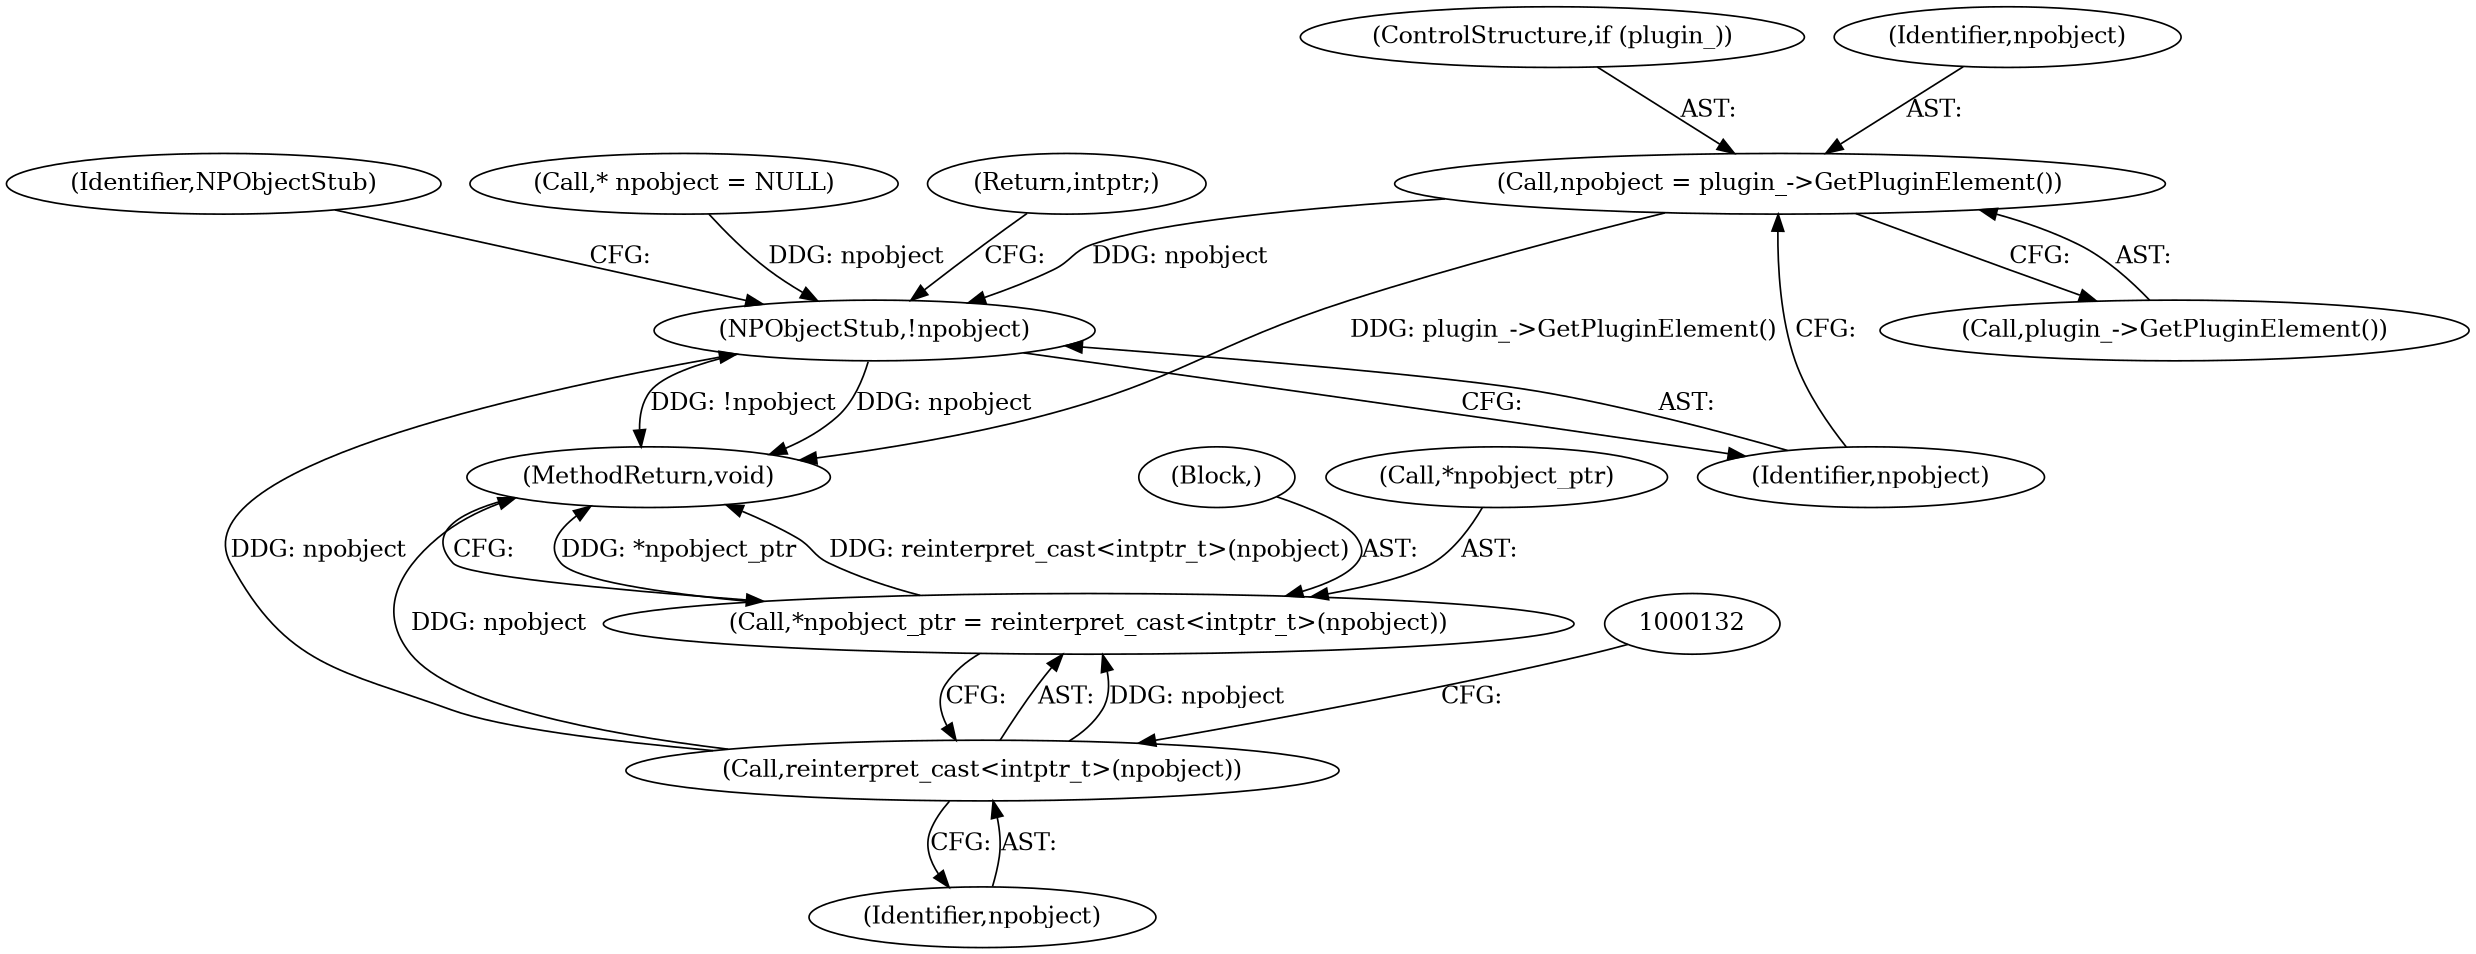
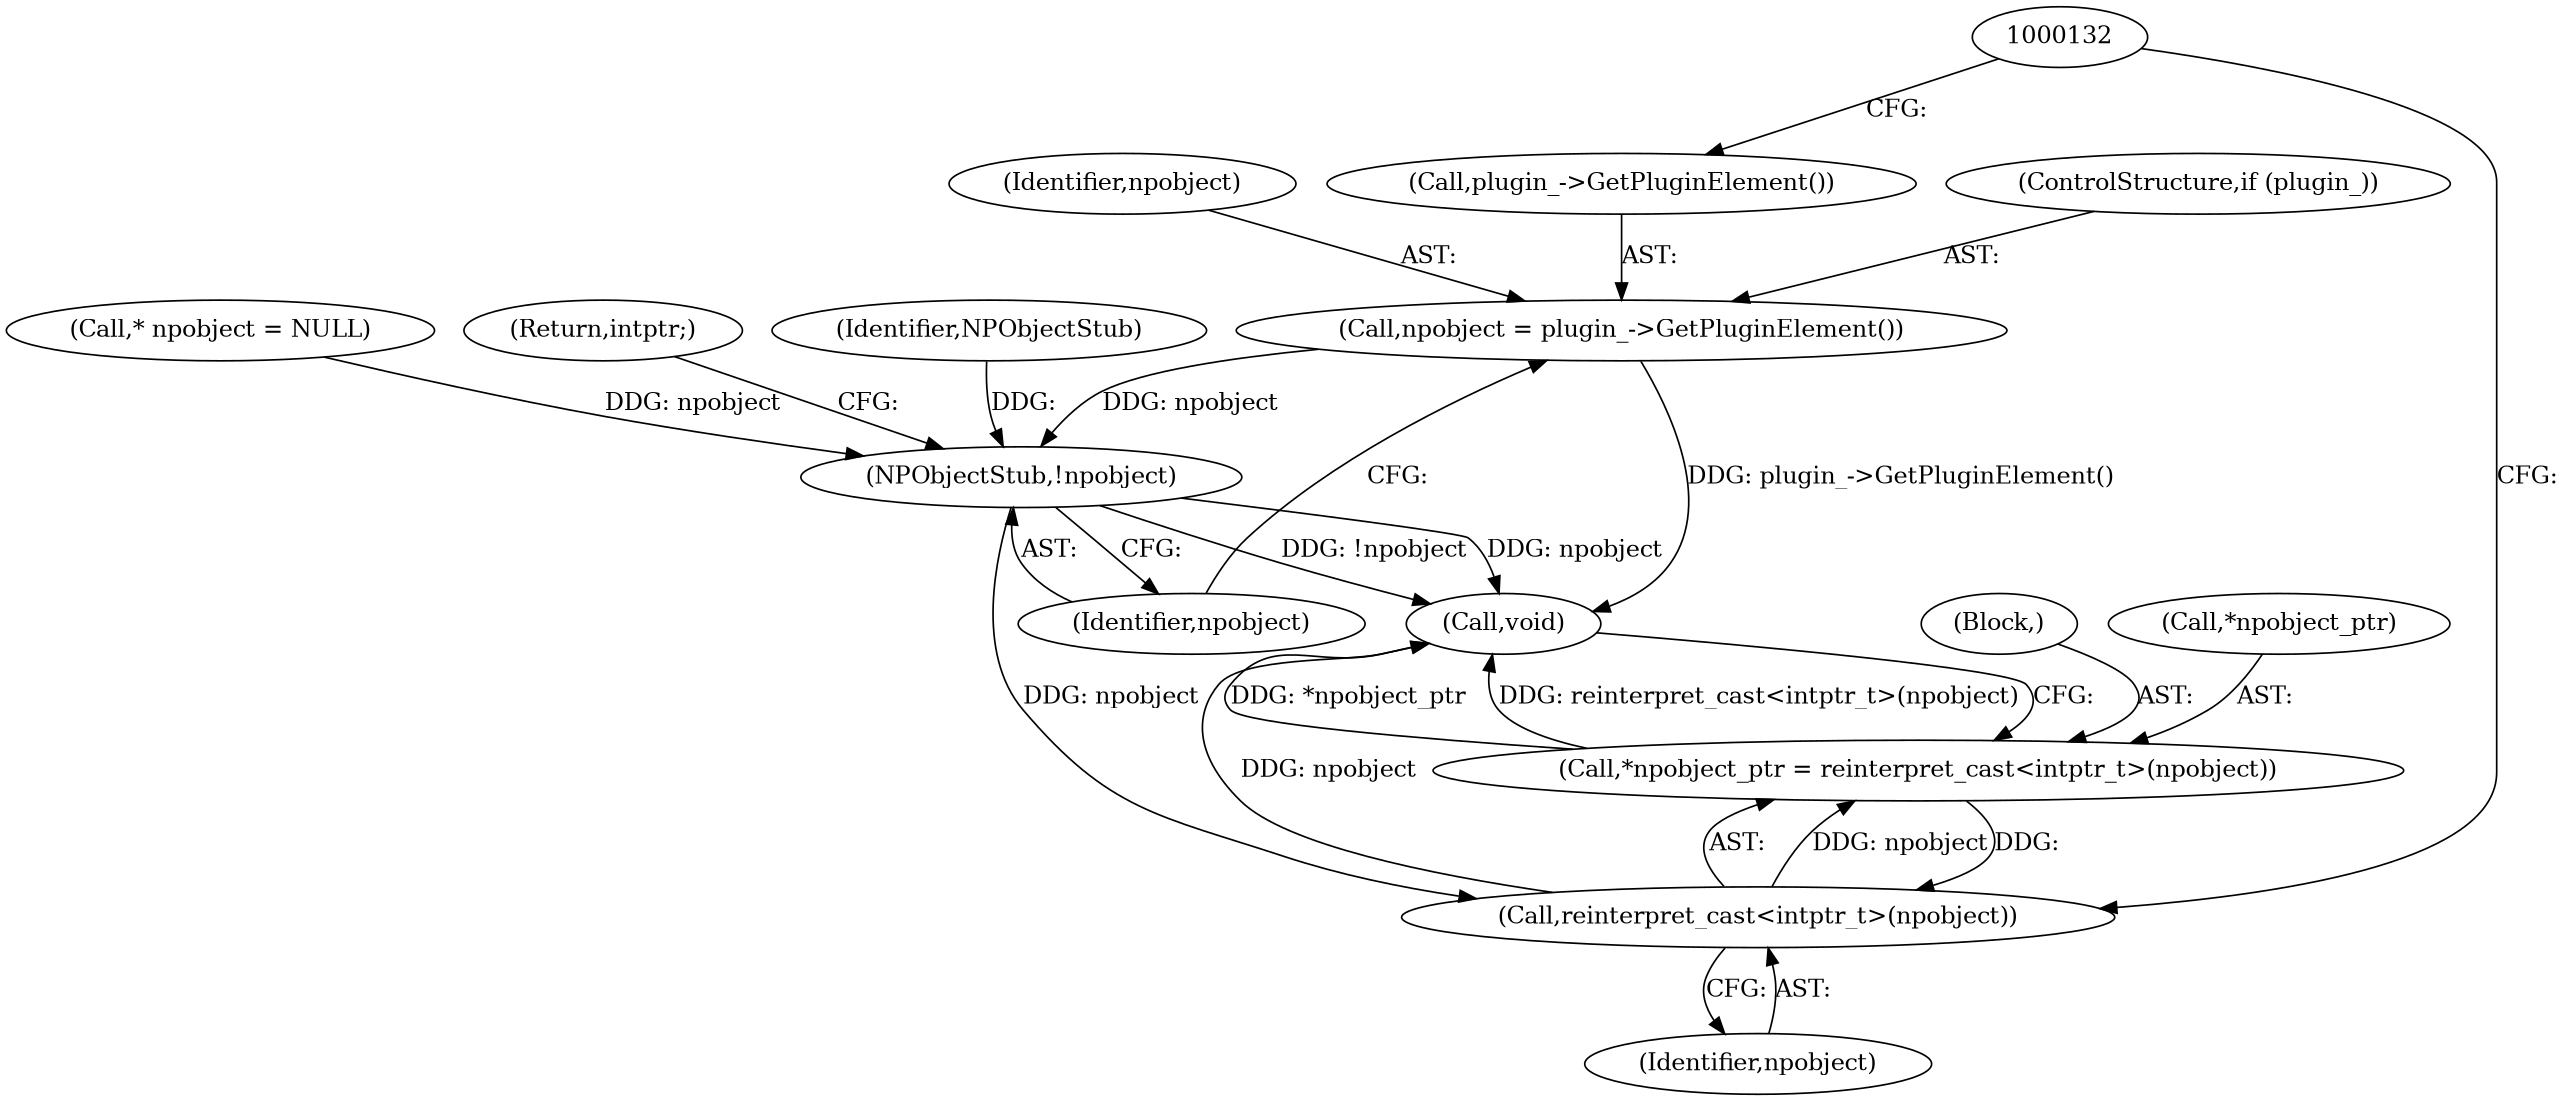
(1968, 255) -> (1860, 104)
(624, 257) -> (1027, 404)
(649, 477) -> (1504, 624)
(230, 552) -> (1126, 799)
(980, 697) -> (2030, 844)
